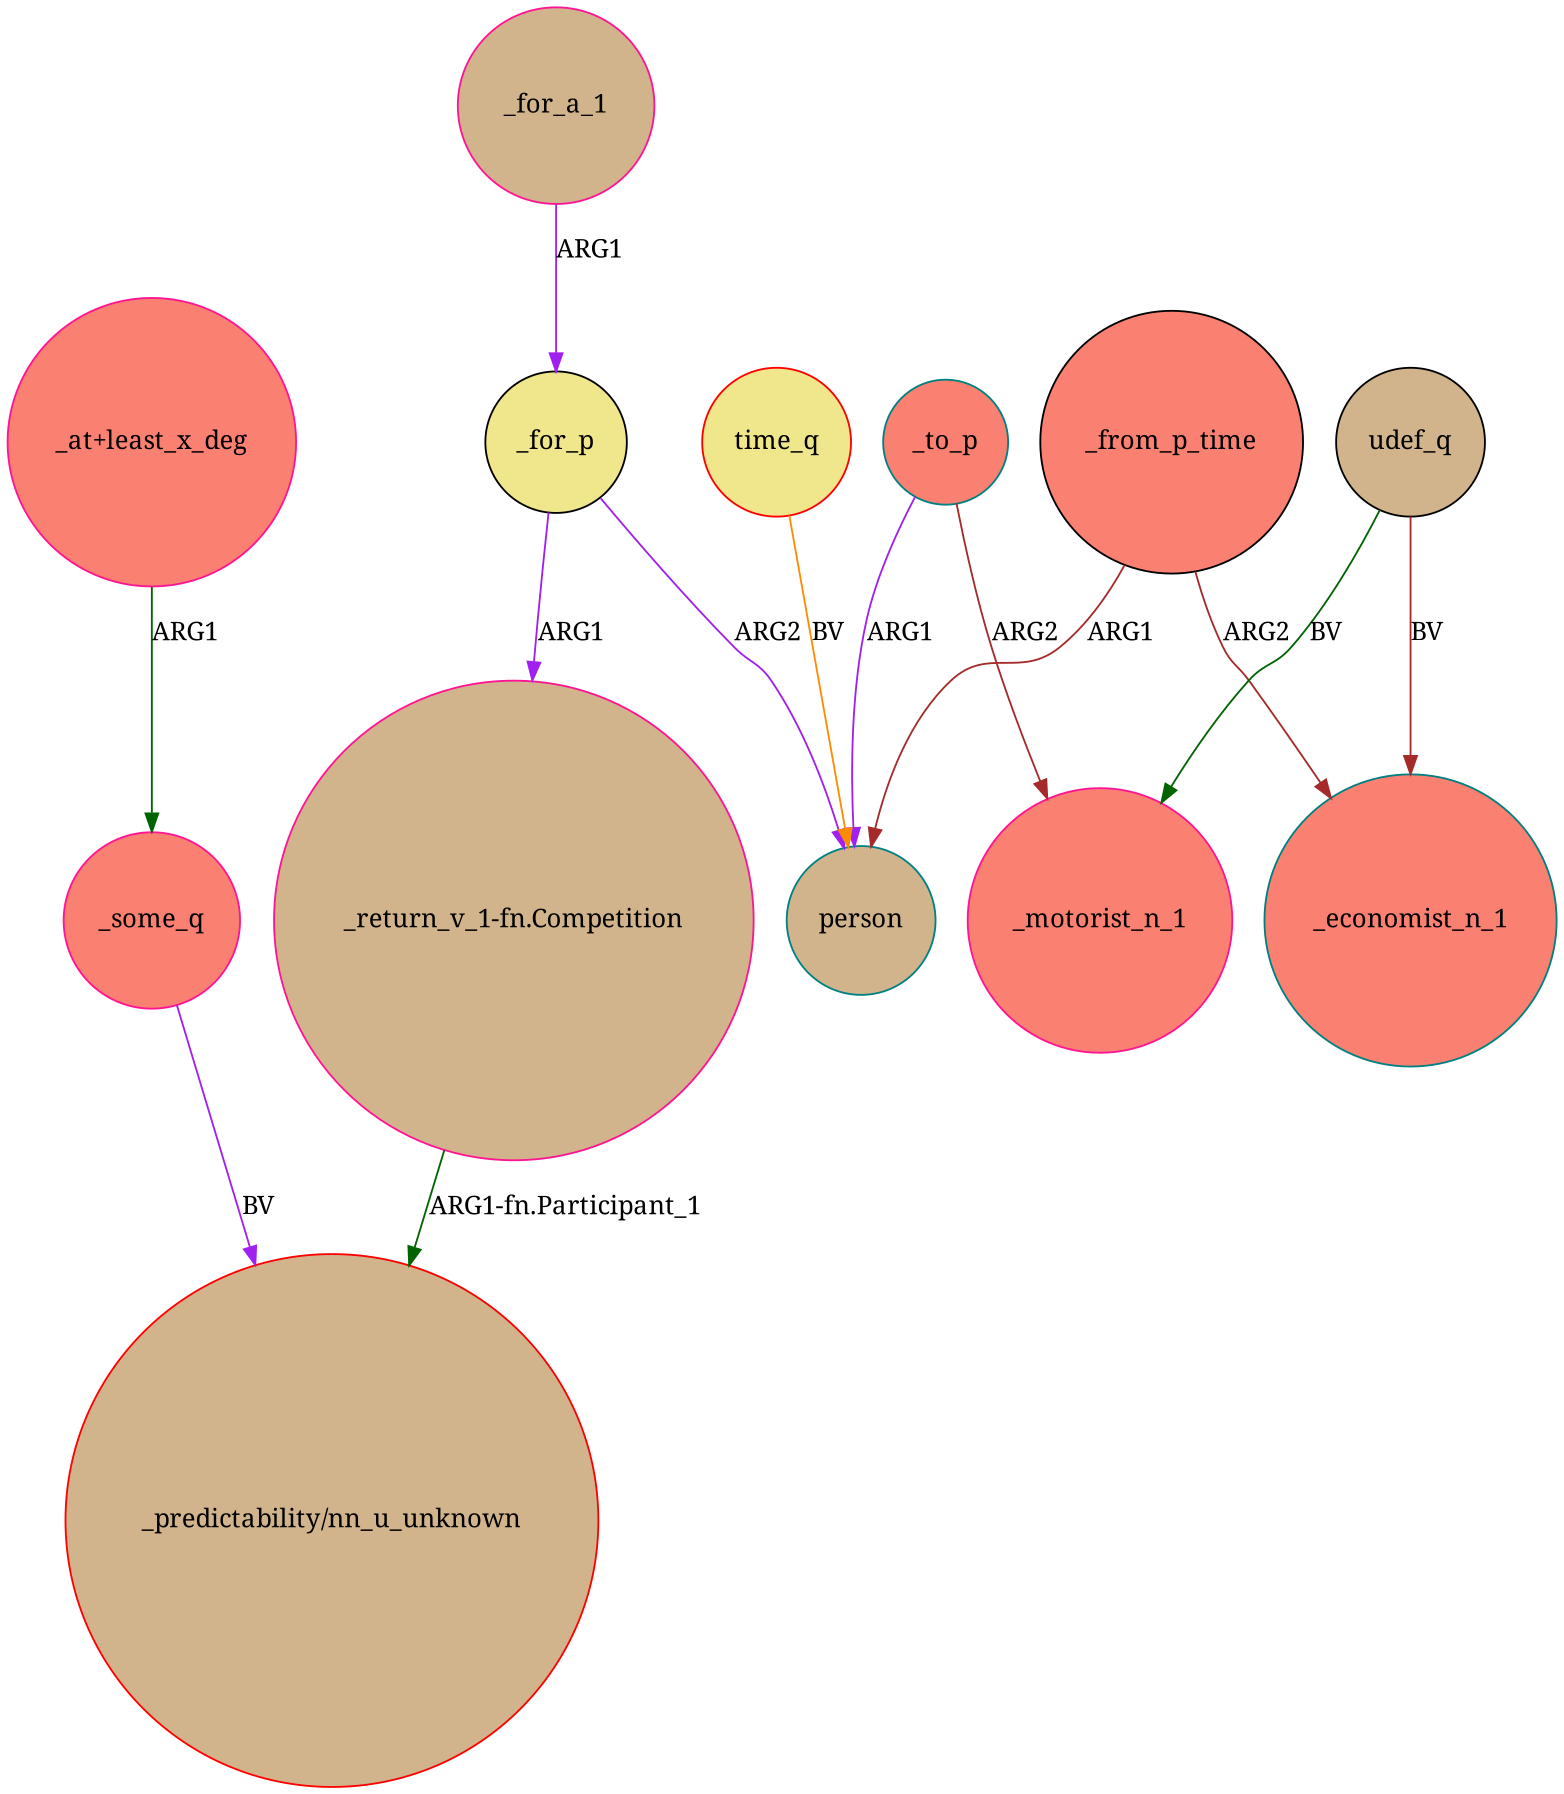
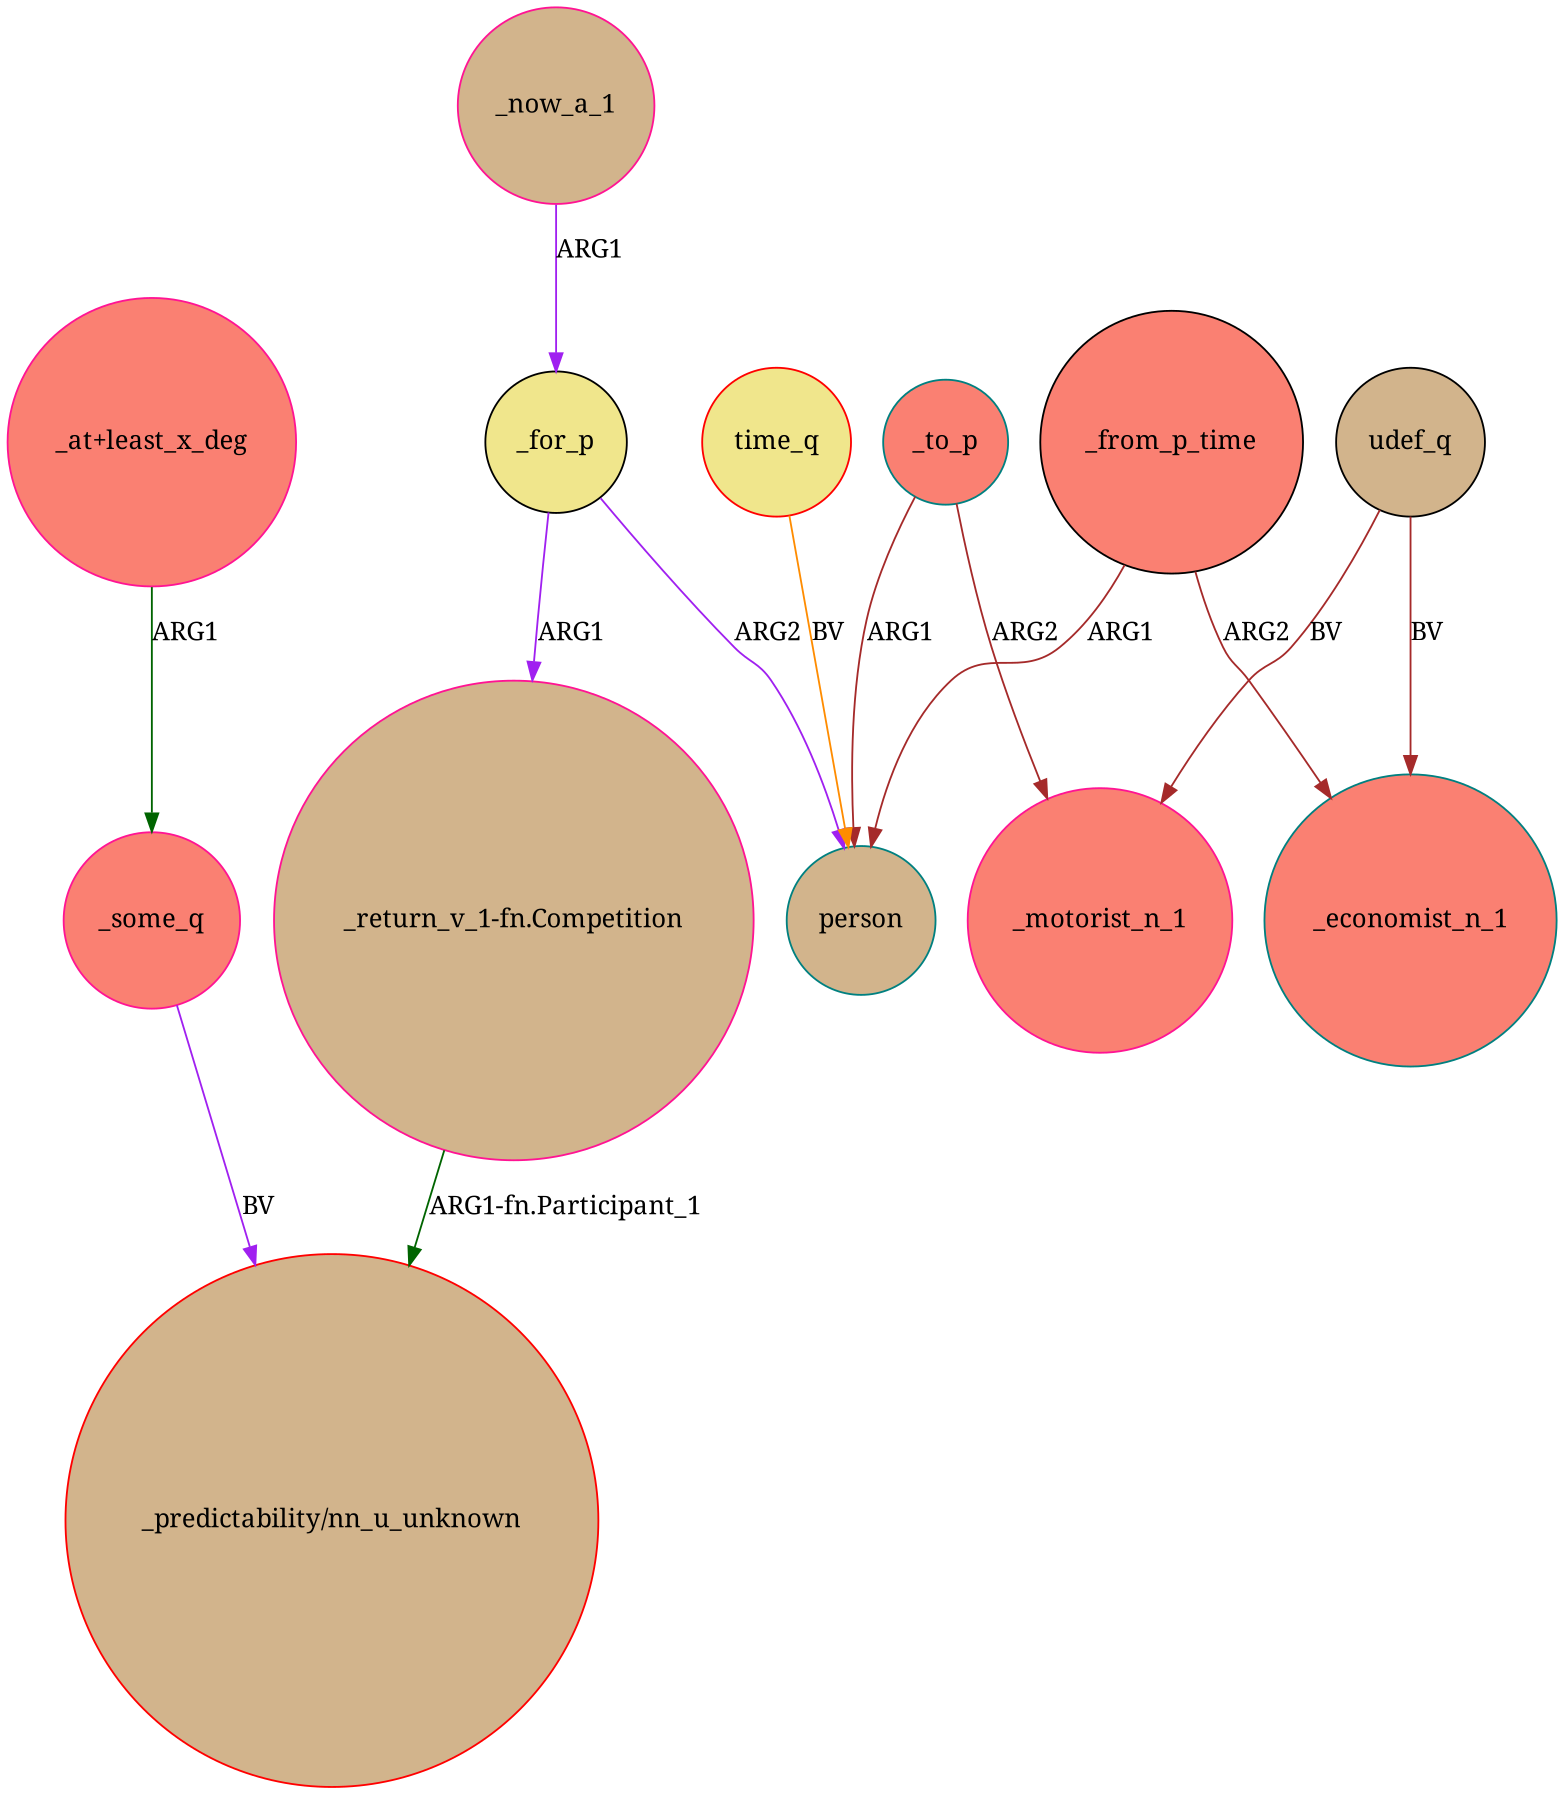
(556, 106) -> (556, 106)
(1283, 655) -> (1283, 655)
(860, 657) -> (860, 657)
